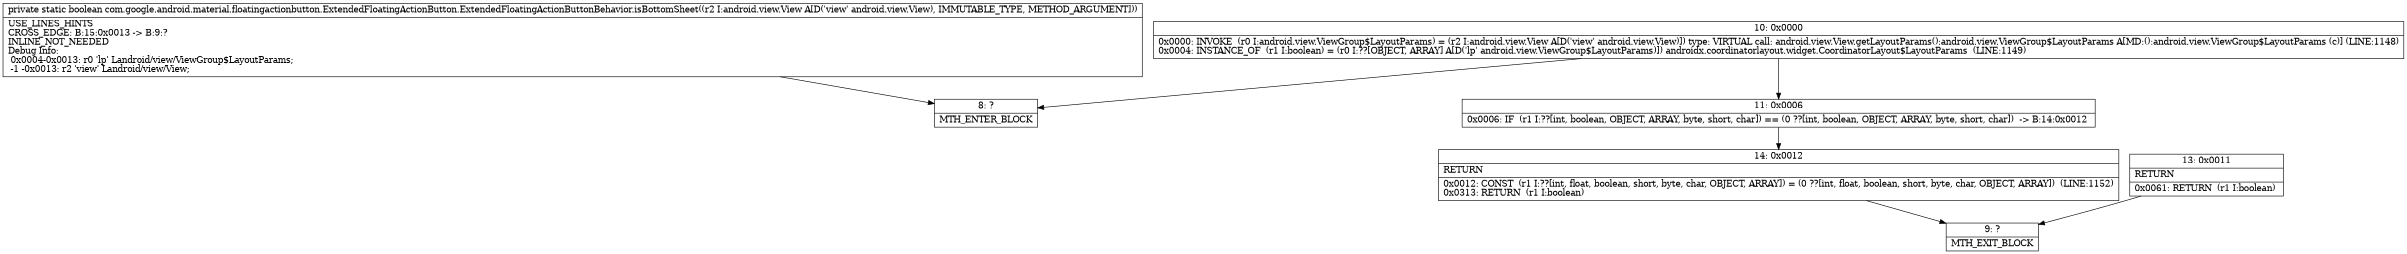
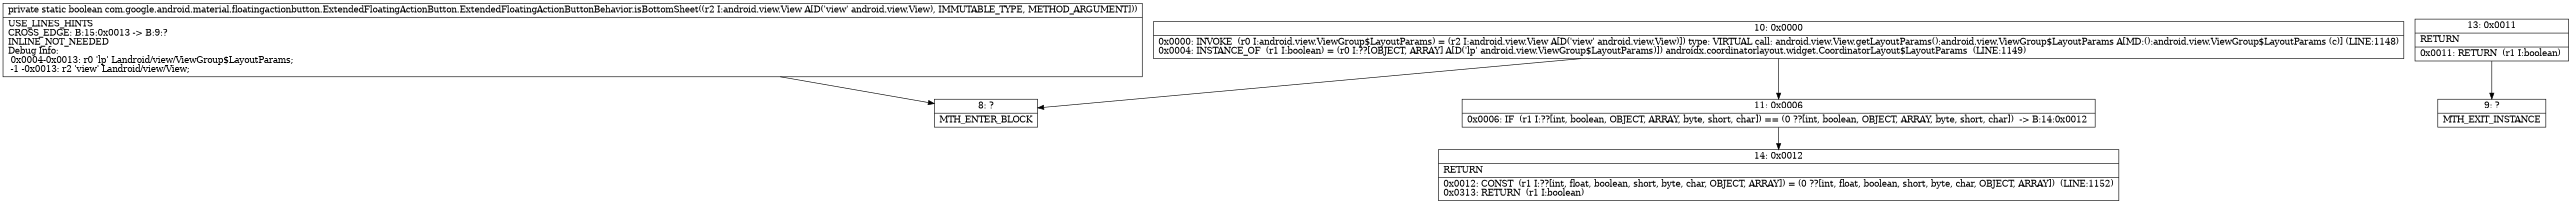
(2207, 189) -> (2492, 54)
(1903, 211) -> none
(1992, 244) -> (2492, 120)
